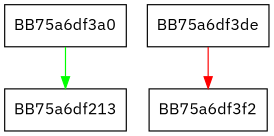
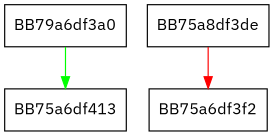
(65, 26) -> (65, 26)
(208, 26) -> (208, 26)
(65, 110) -> (65, 110)
